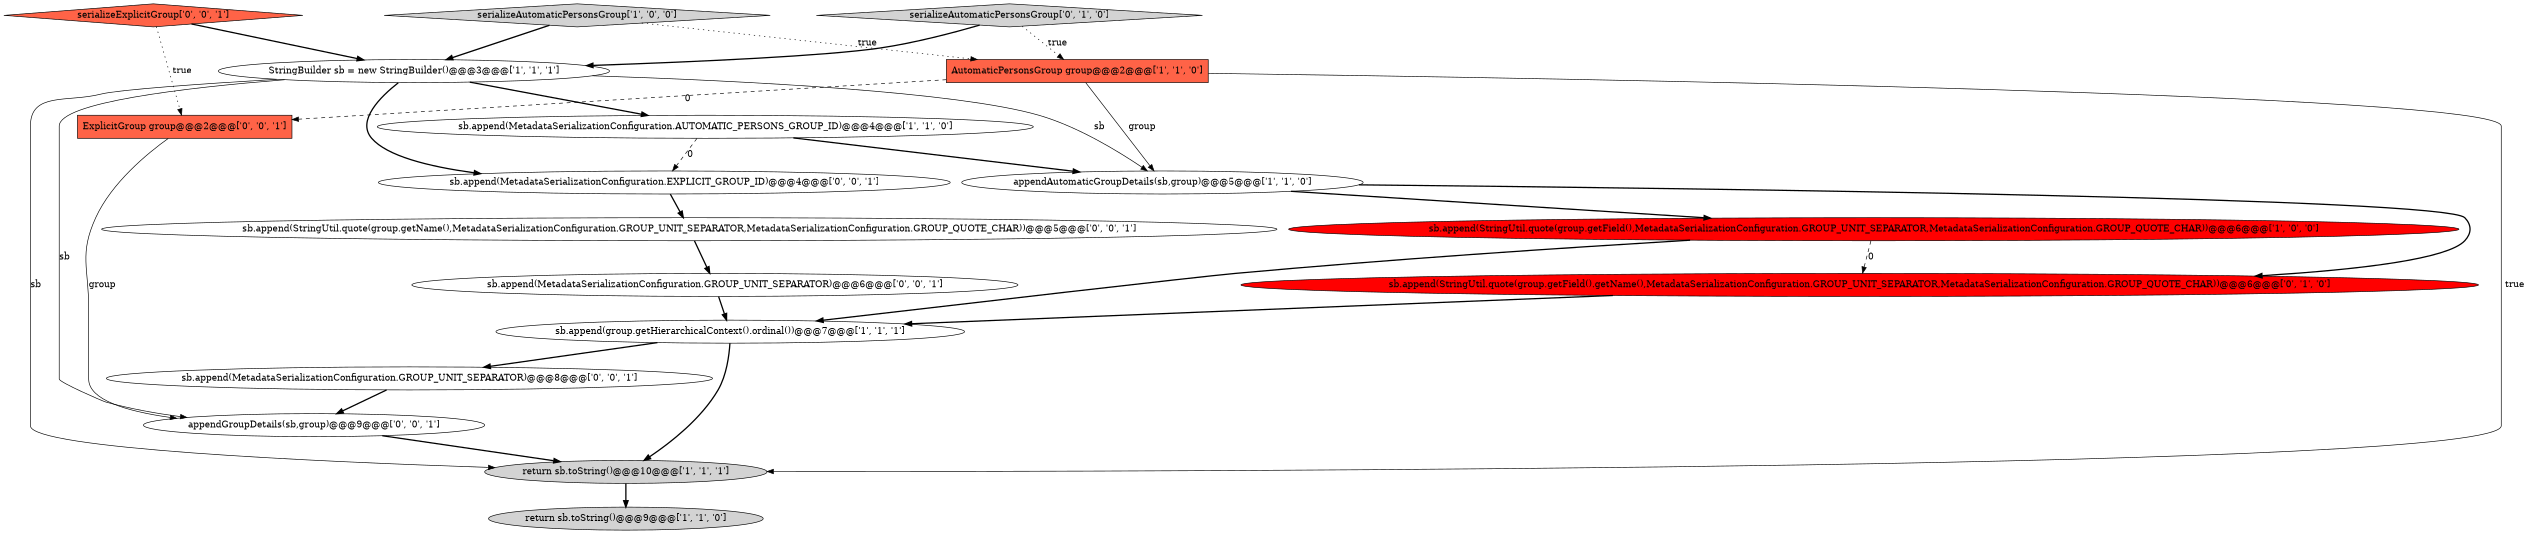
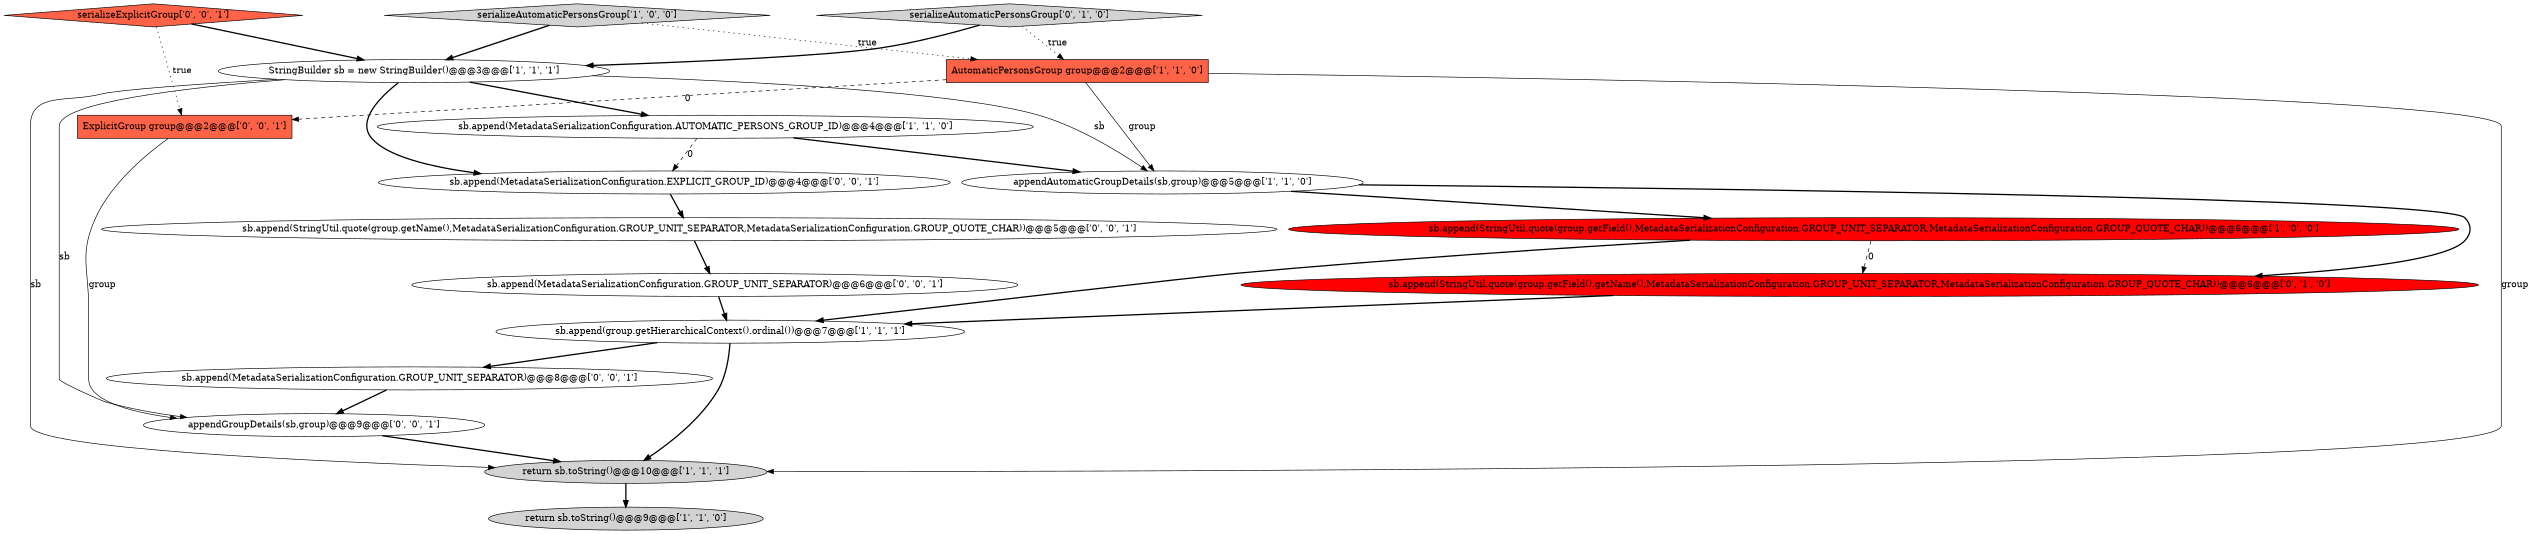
(2515, 285) -> (2515, 285)
